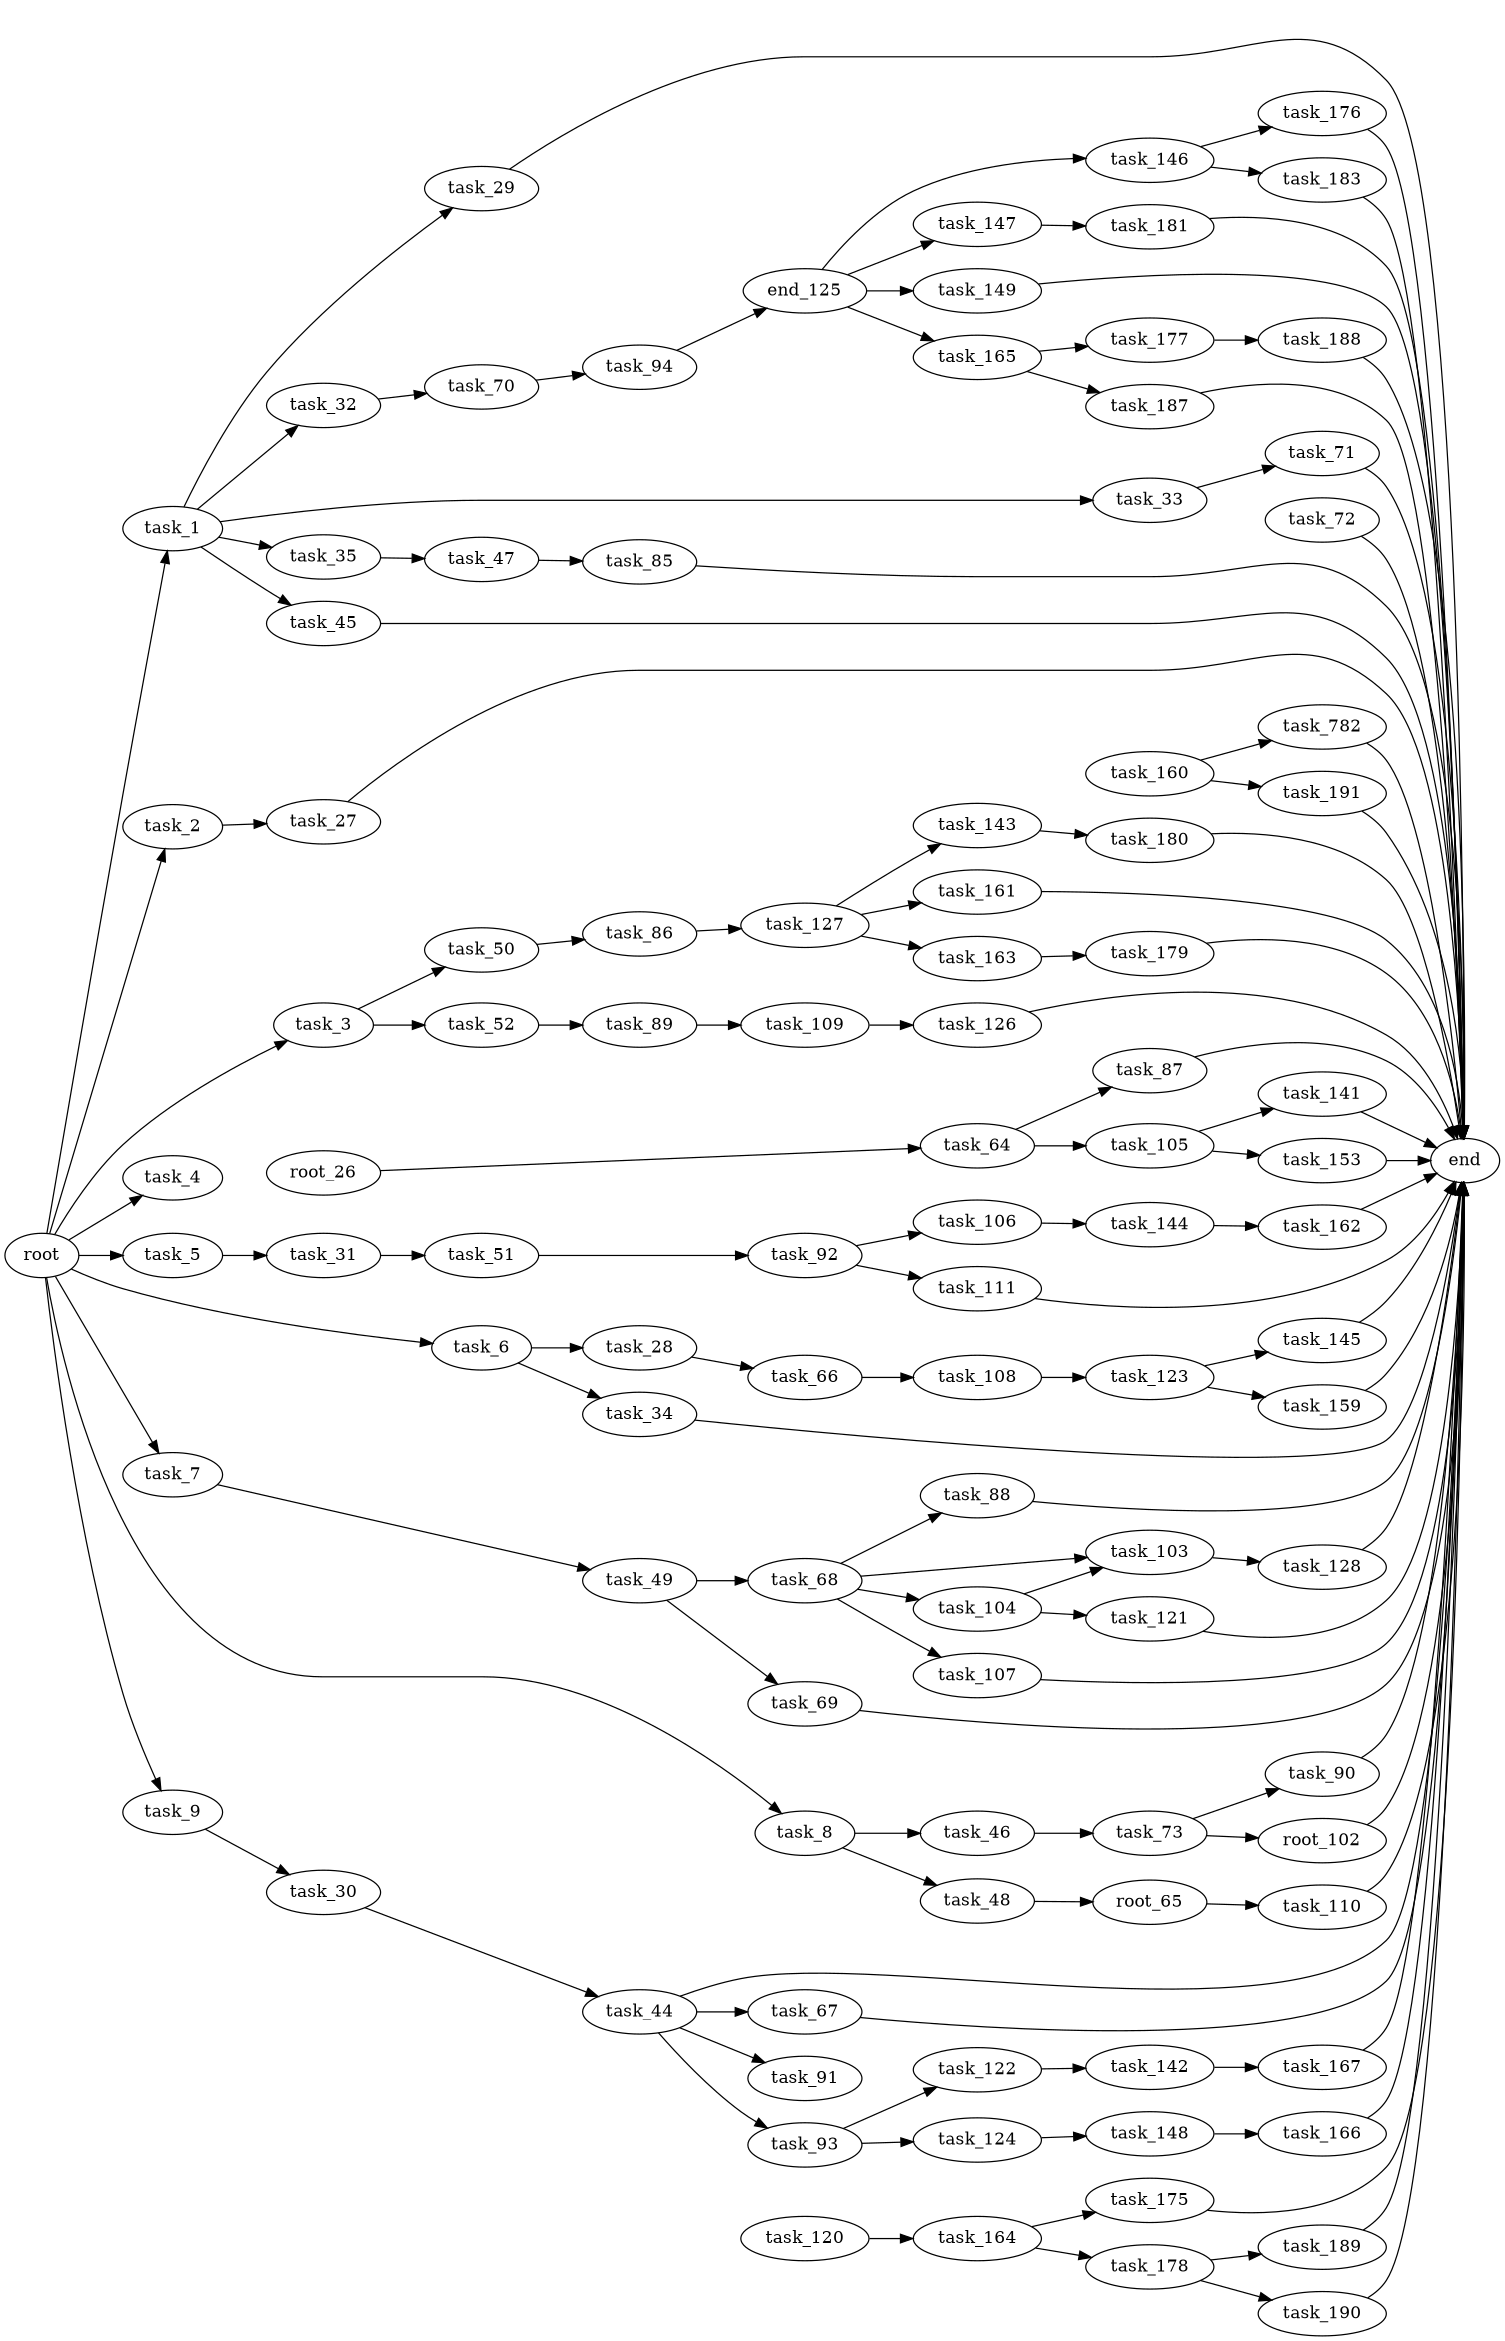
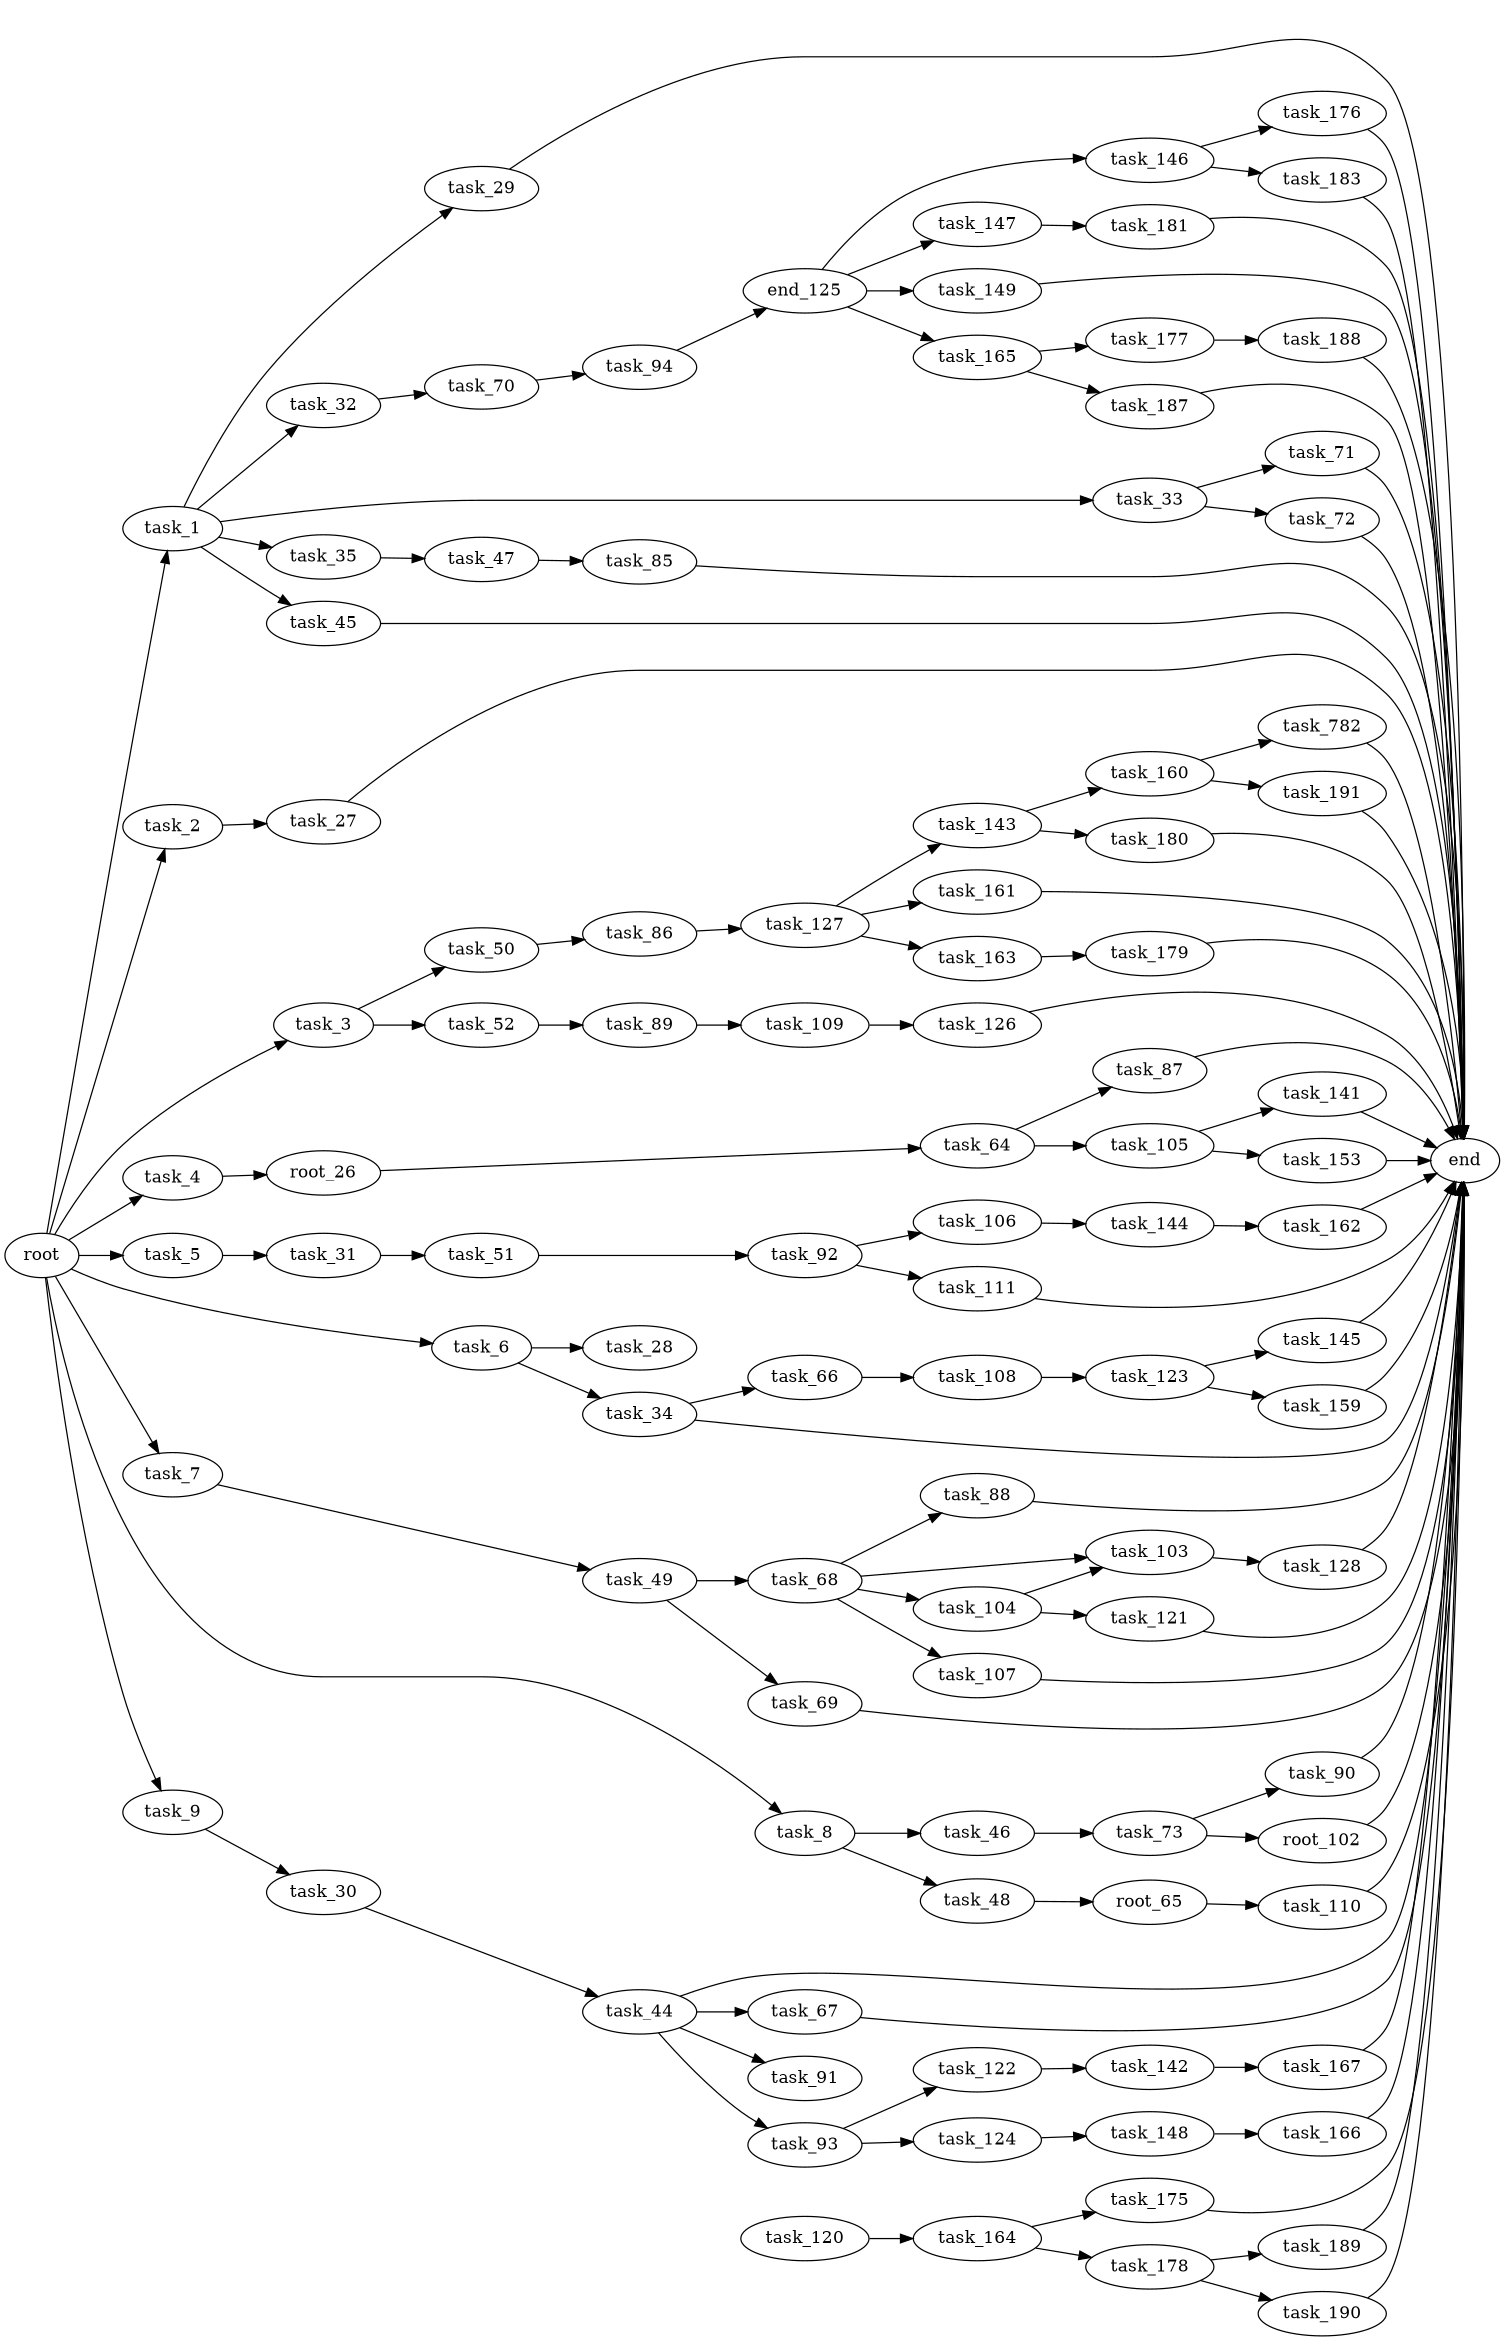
none -> (1230, 509)
none -> (1058, 801)
none -> (238, 1176)
(716, 1362) -> (716, 1397)
